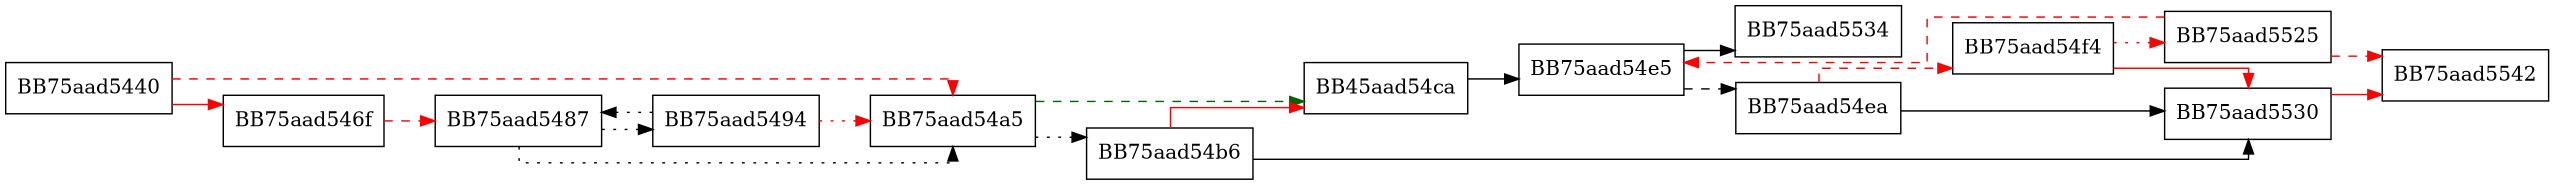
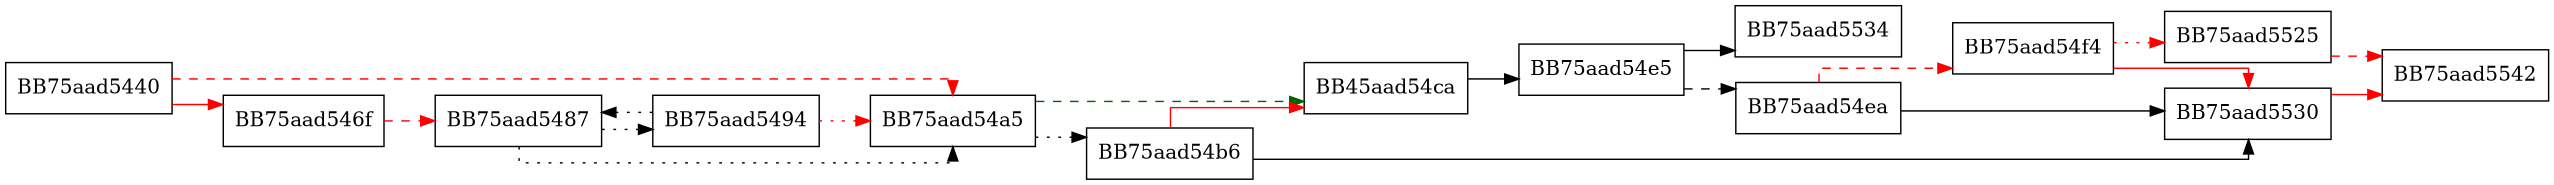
(1927, 36) -> none
